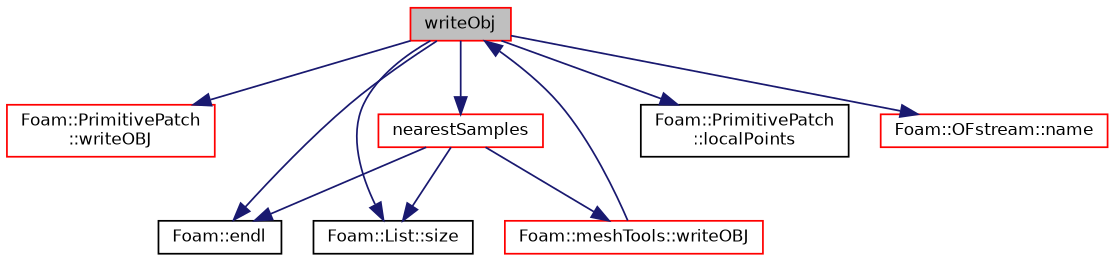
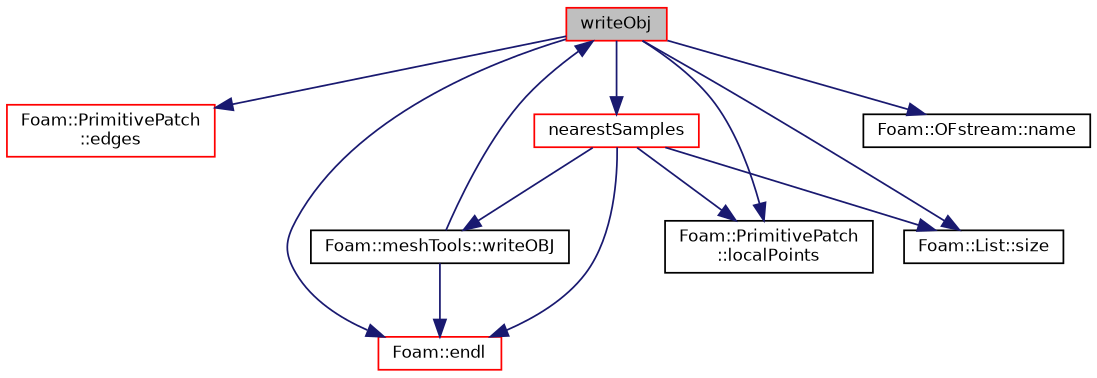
(111, 131) -> (111, 131)
(994, 131) -> (977, 131)
none -> (679, 179)
(220, 237) -> (440, 353)
(634, 237) -> (440, 247)
none -> (440, 291)
